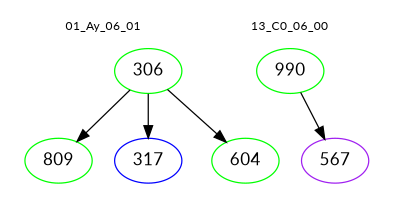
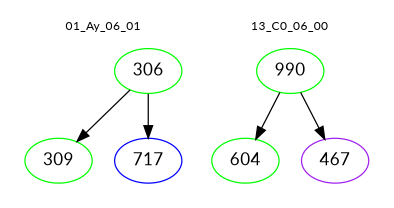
(184, 104) -> (271, 110)
(59, 161) -> (59, 161)
(148, 161) -> (148, 161)
(335, 161) -> (335, 161)
